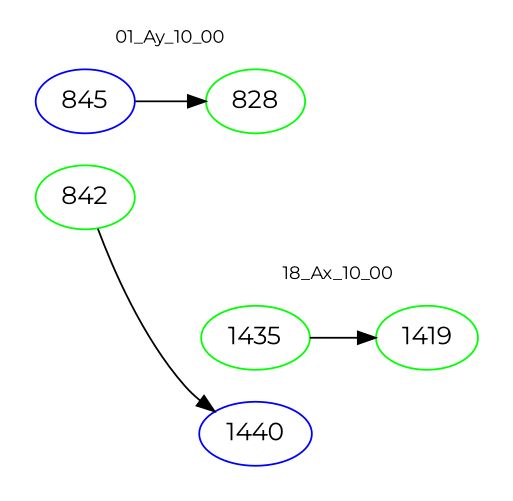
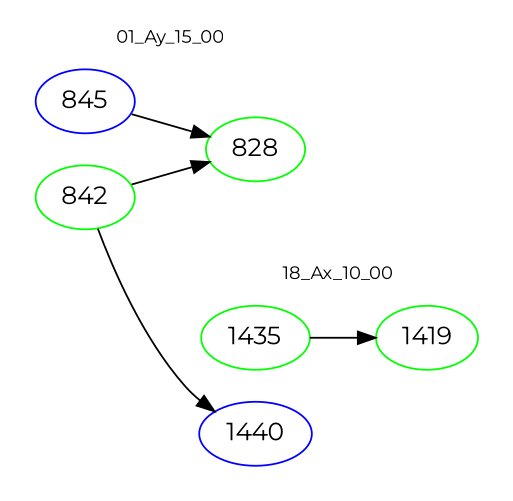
(170, 38) -> (170, 38)
none -> (162, 176)
